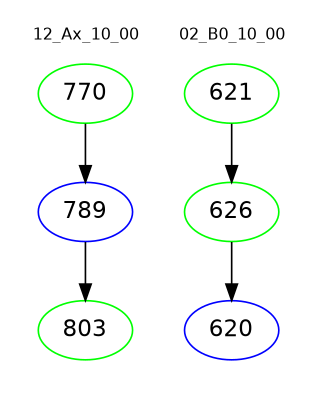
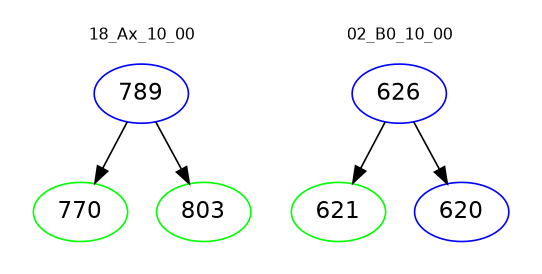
(86, 35) -> (142, 35)
(85, 145) -> (115, 145)
(232, 145) -> (373, 145)
(232, 212) -> (399, 94)
